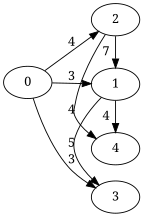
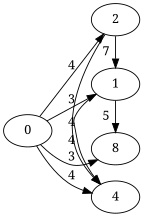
none -> (56, 172)
(116, 197) -> (116, 149)
